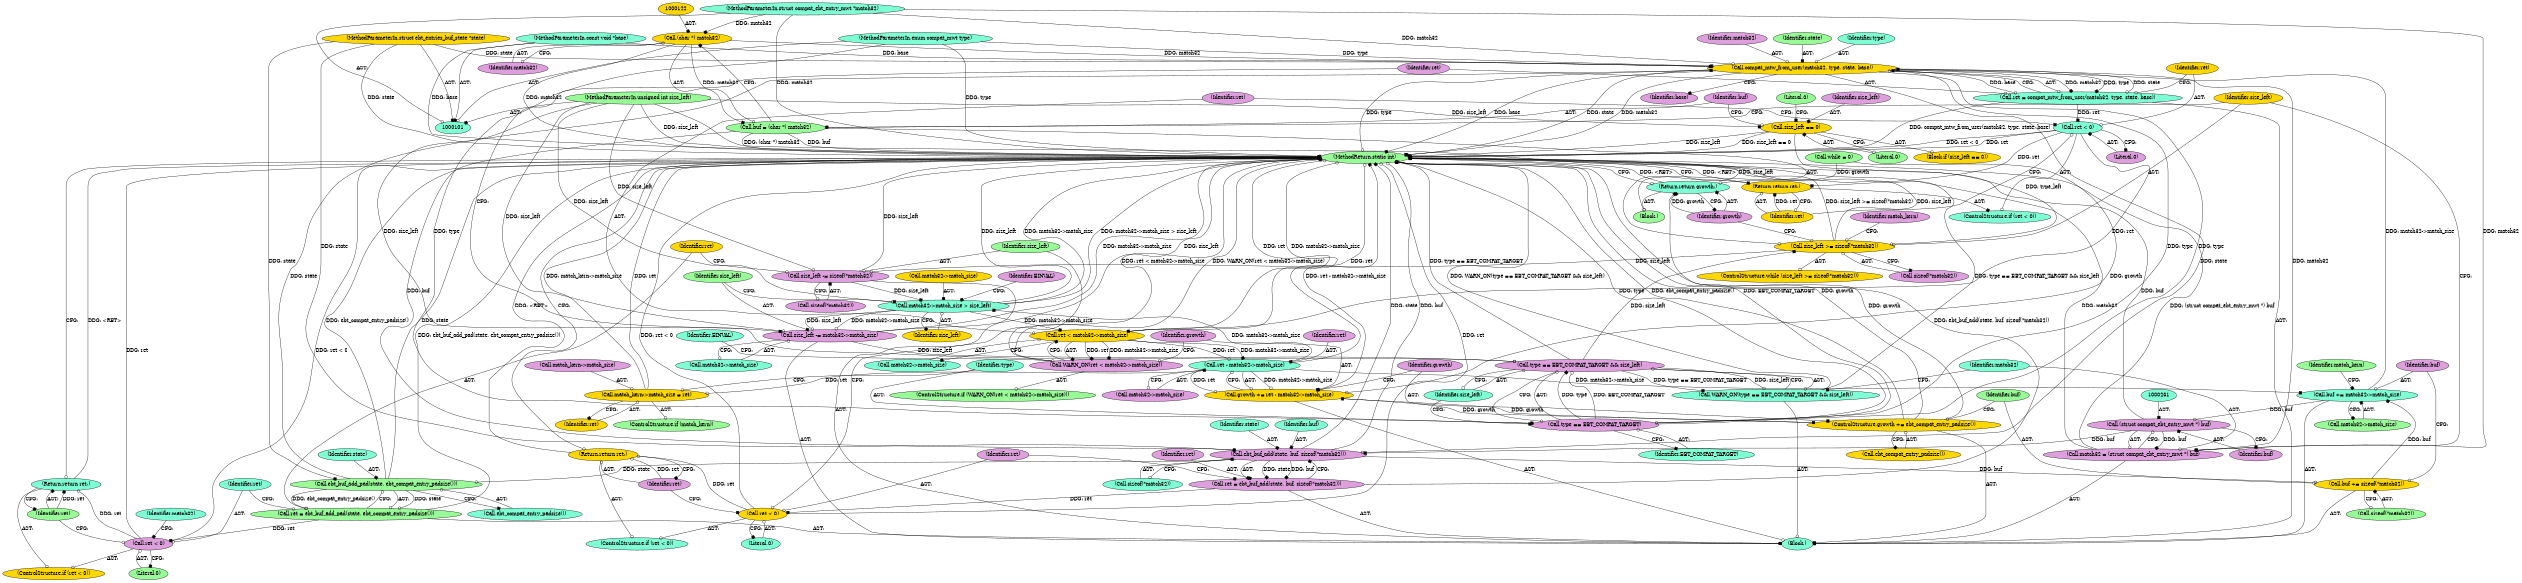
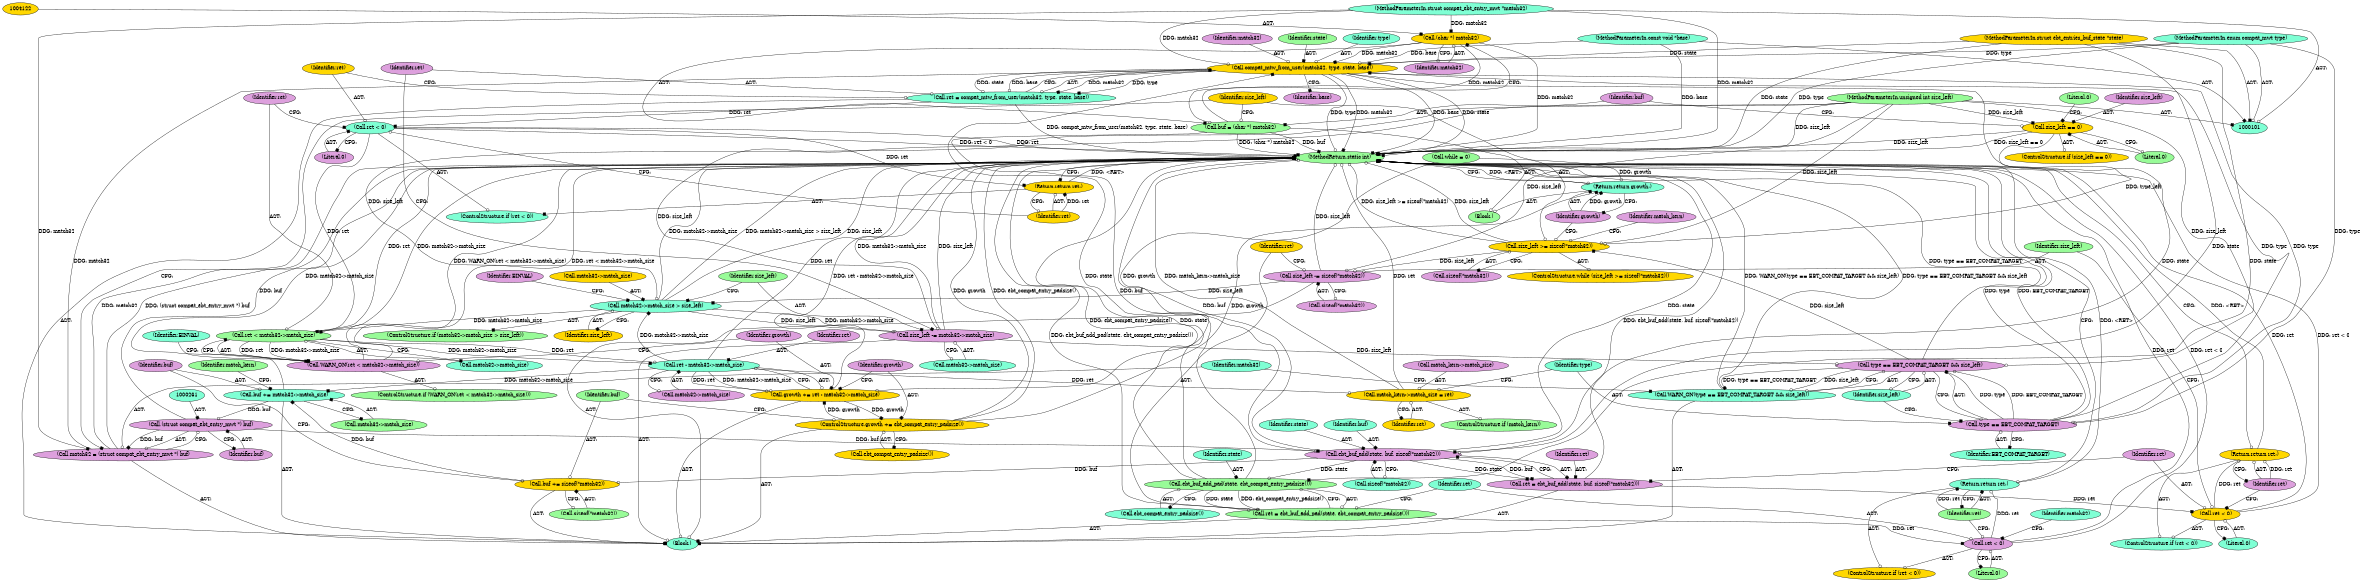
(676, 9) -> (20, 9)
(2295, 75) -> (414, 180)
(1957, 158) -> (2067, 158)
none -> (455, 336)
(1087, 336) -> (274, 336)
